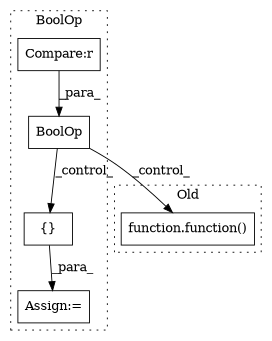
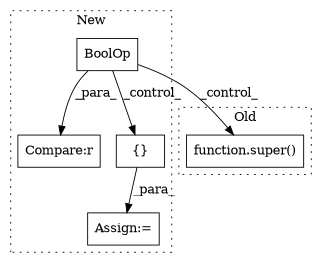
(59, 21) -> (91, 21)
(59, 89) -> (70, 96)
(188, 229) -> (245, 151)
